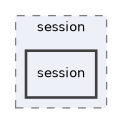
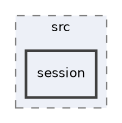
(61, 28) -> (61, 28)
